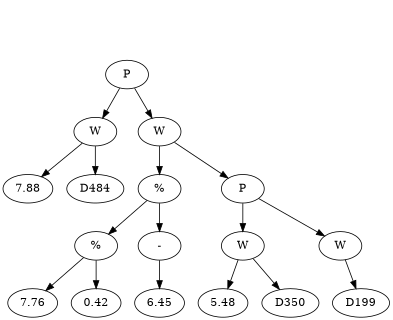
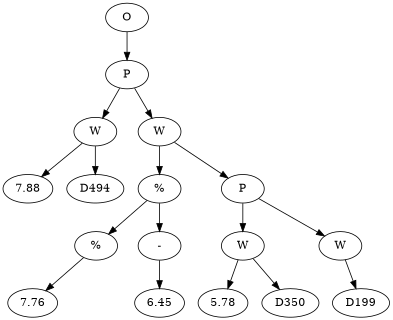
none -> (127, 17)
(95, 189) -> (95, 189)
(96, 303) -> none
(223, 303) -> (223, 303)
